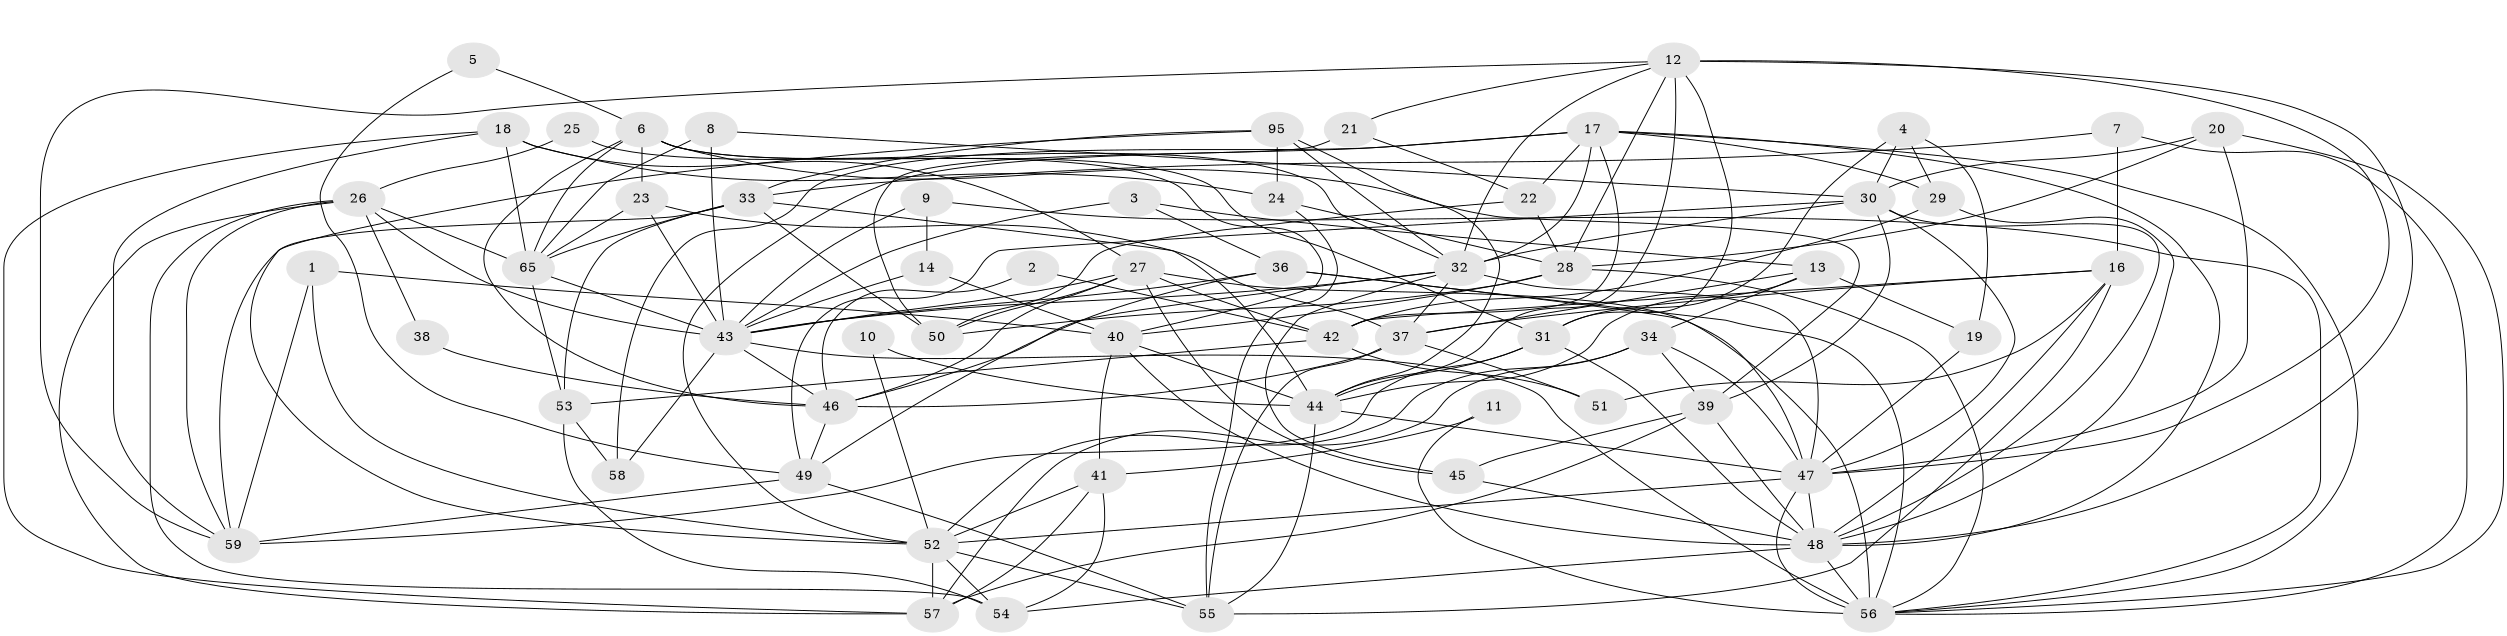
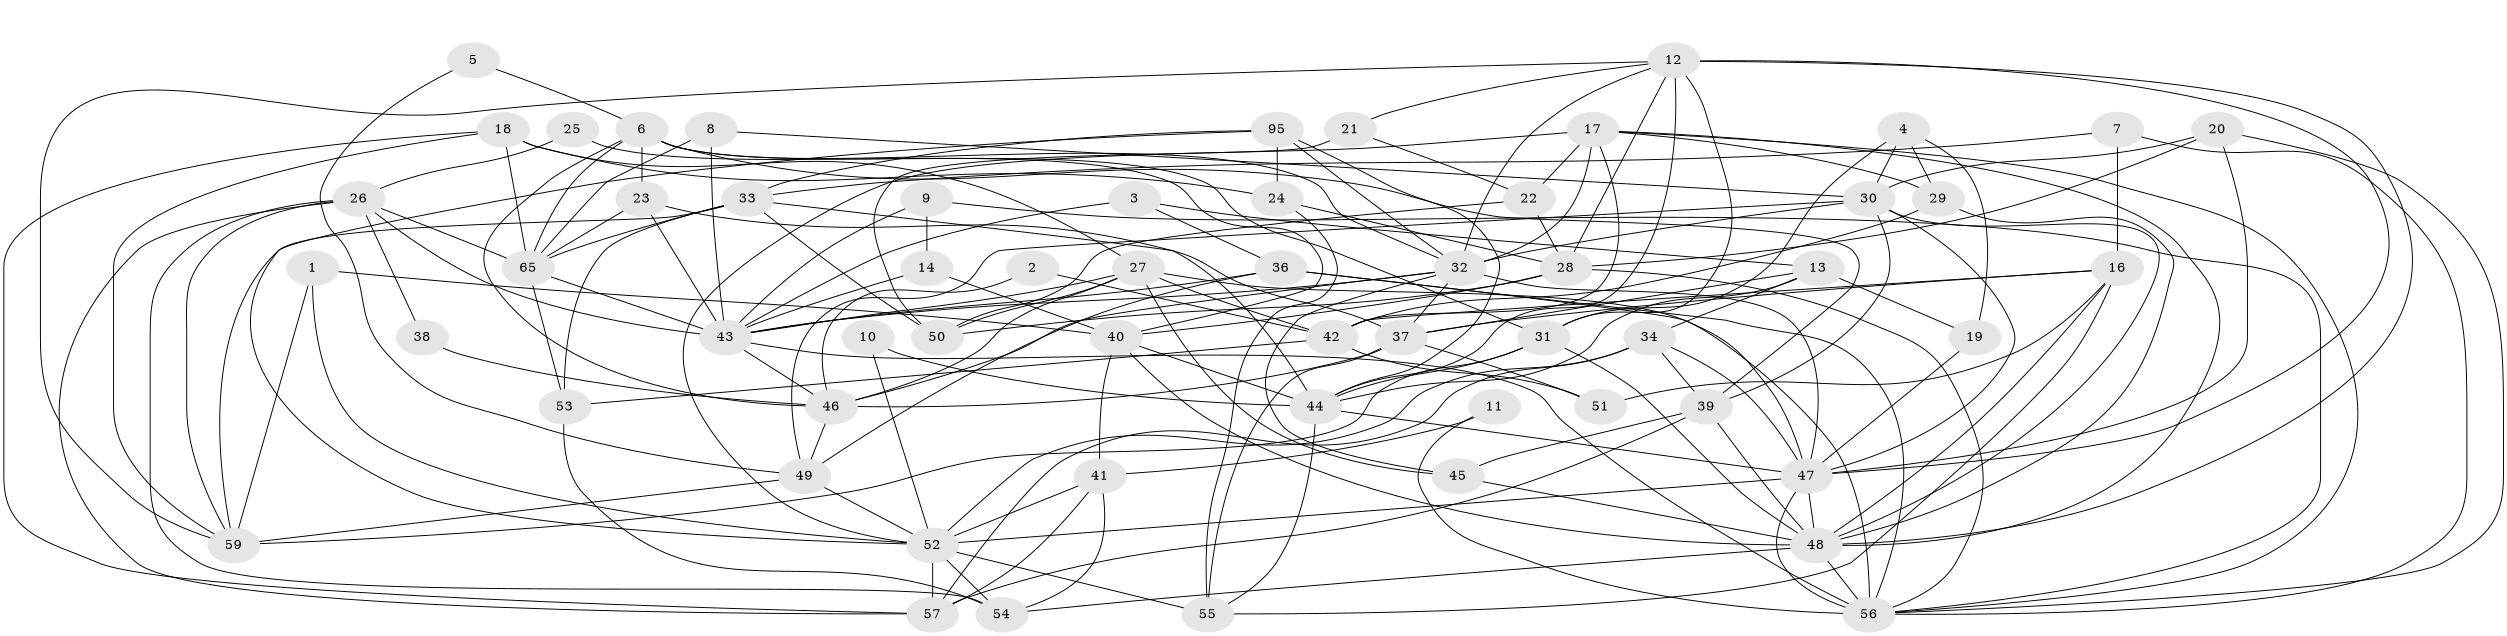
(618, 476) -> none
(1017, 545) -> (869, 511)
